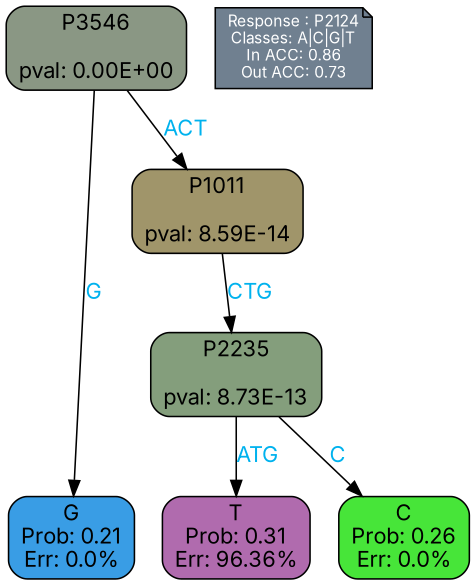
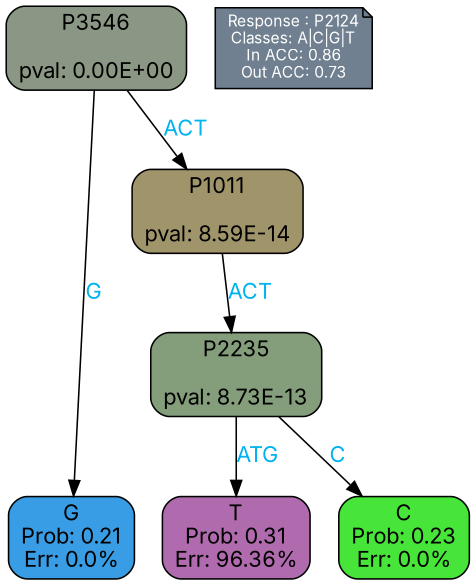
(250, 293) -> (250, 293)
(404, 538) -> (404, 538)
